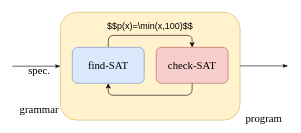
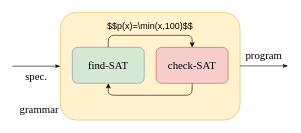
(108, 65) -> (108, 65)
(39, 71) -> (36, 77)
(264, 118) -> (264, 55)
